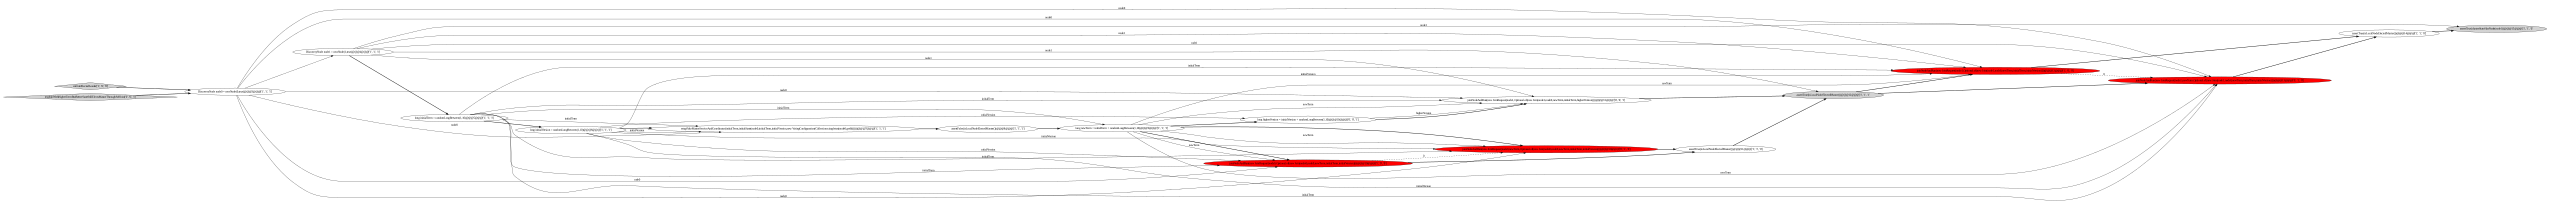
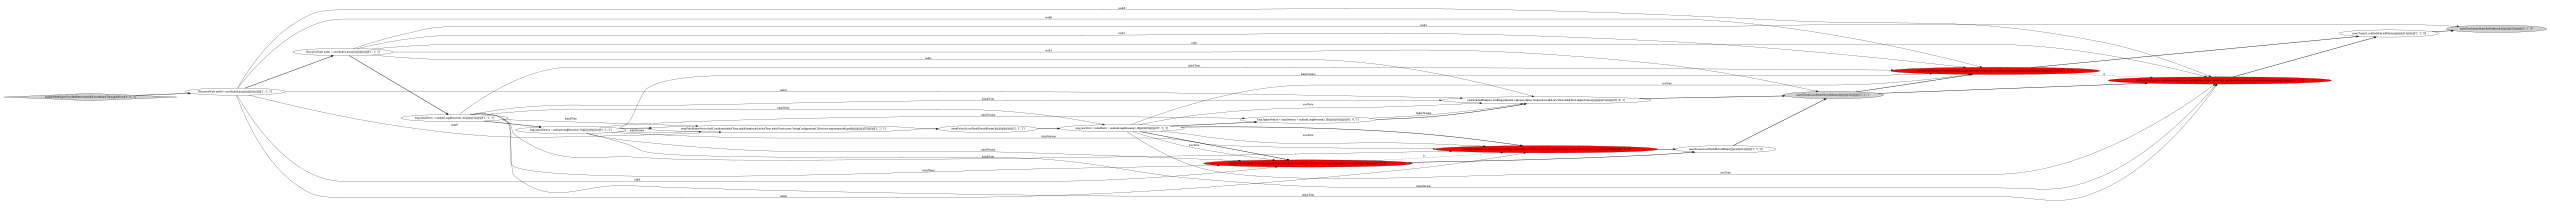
(288, 72) -> (288, 72)
(90, 86) -> none
